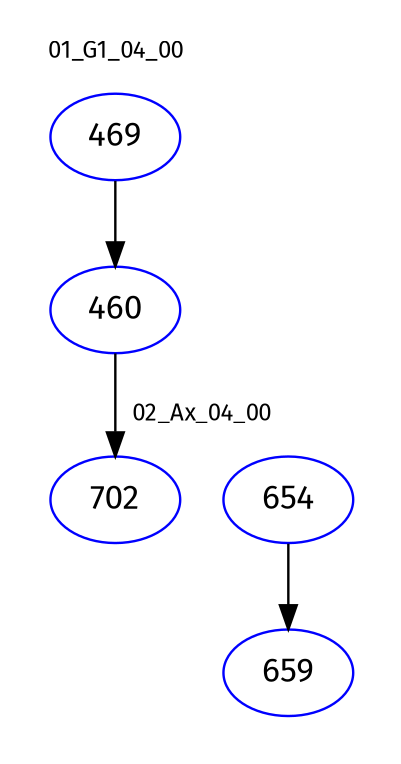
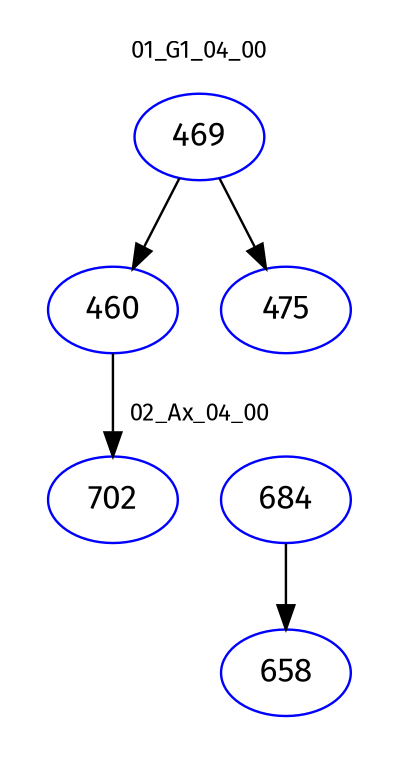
none -> (286, 310)
(288, 500) -> (286, 500)
(288, 673) -> (286, 673)
